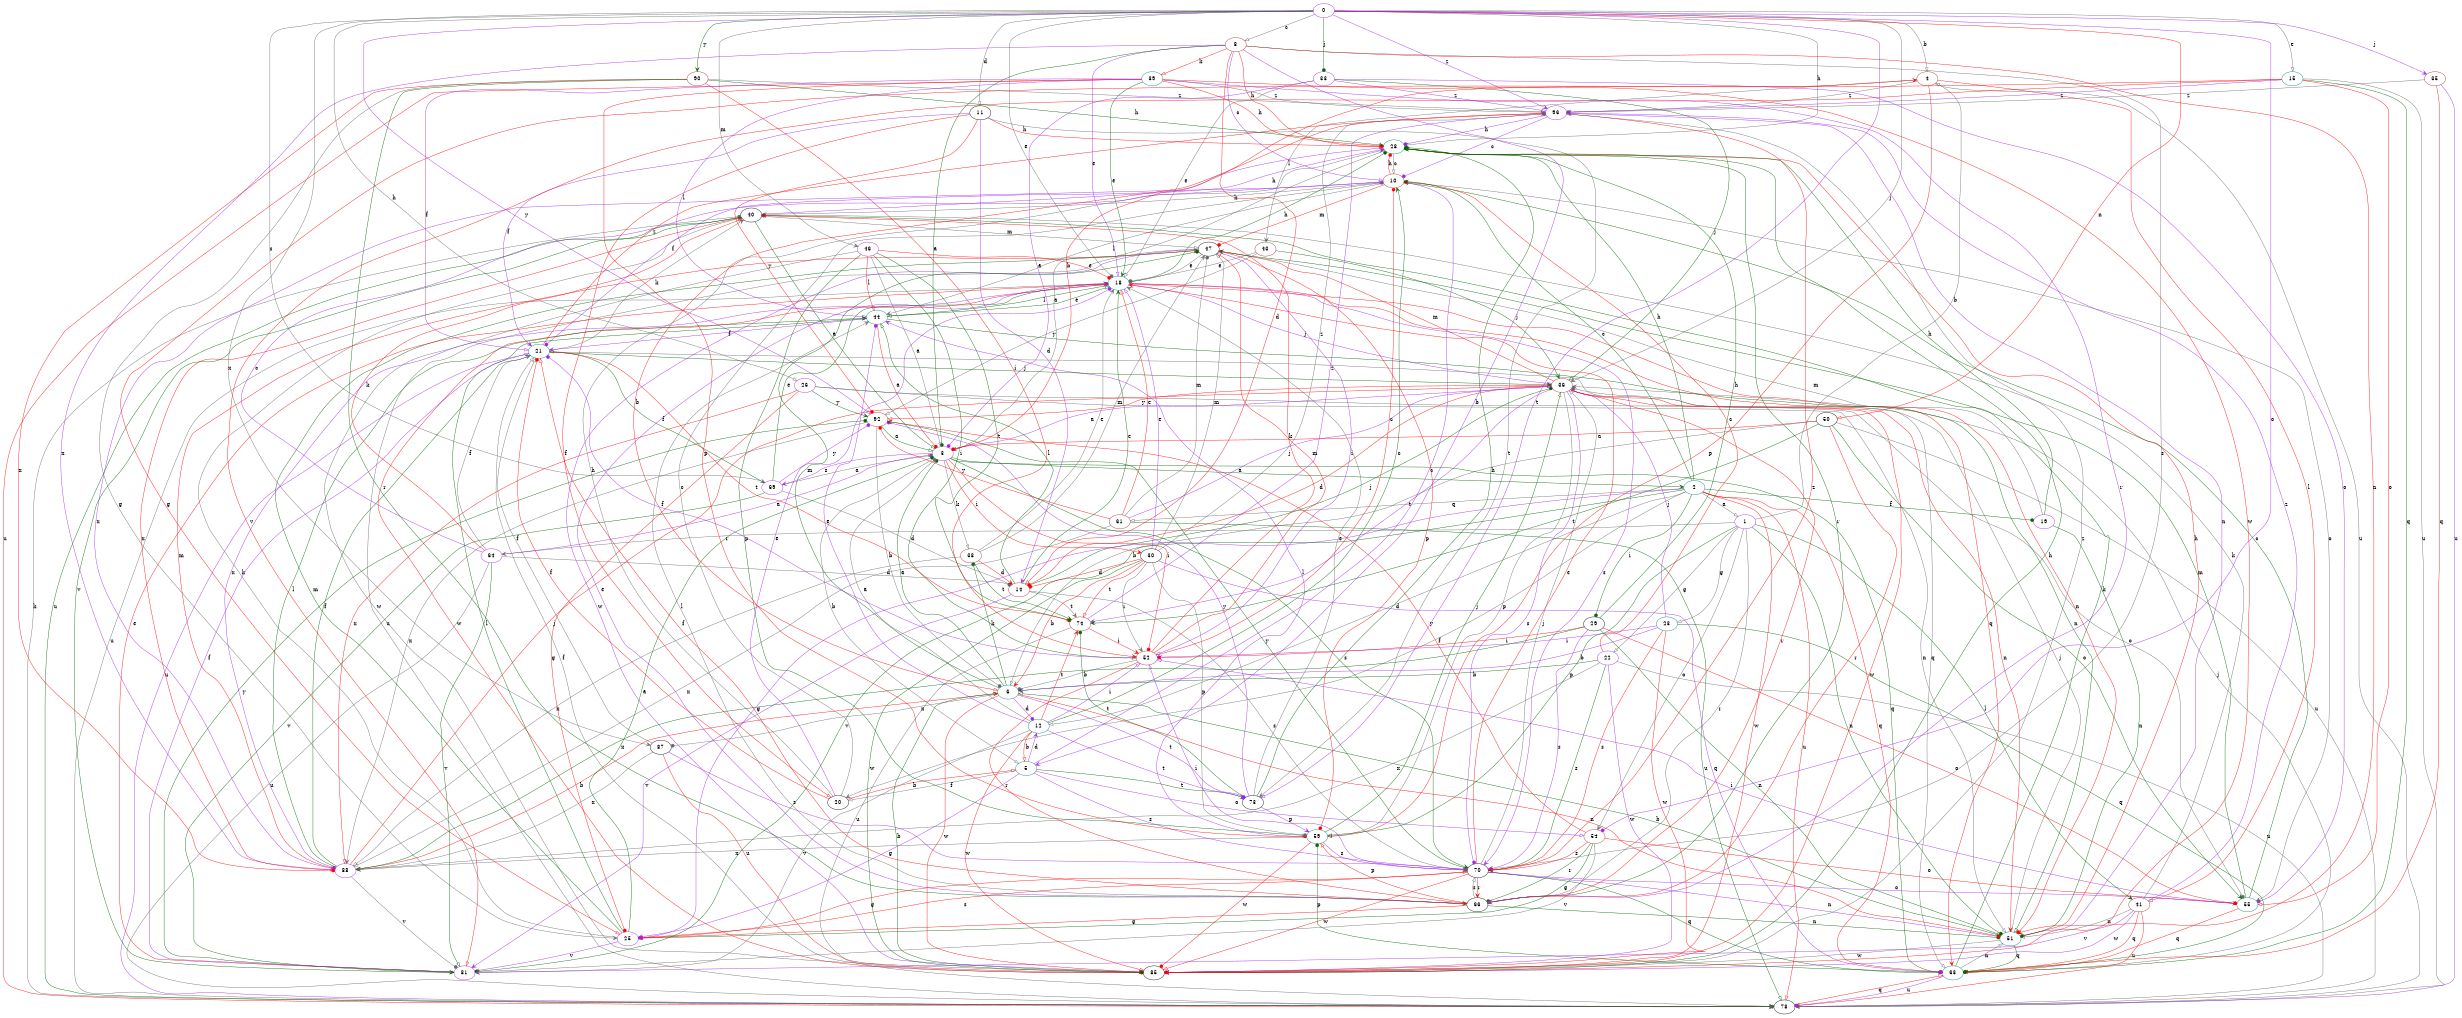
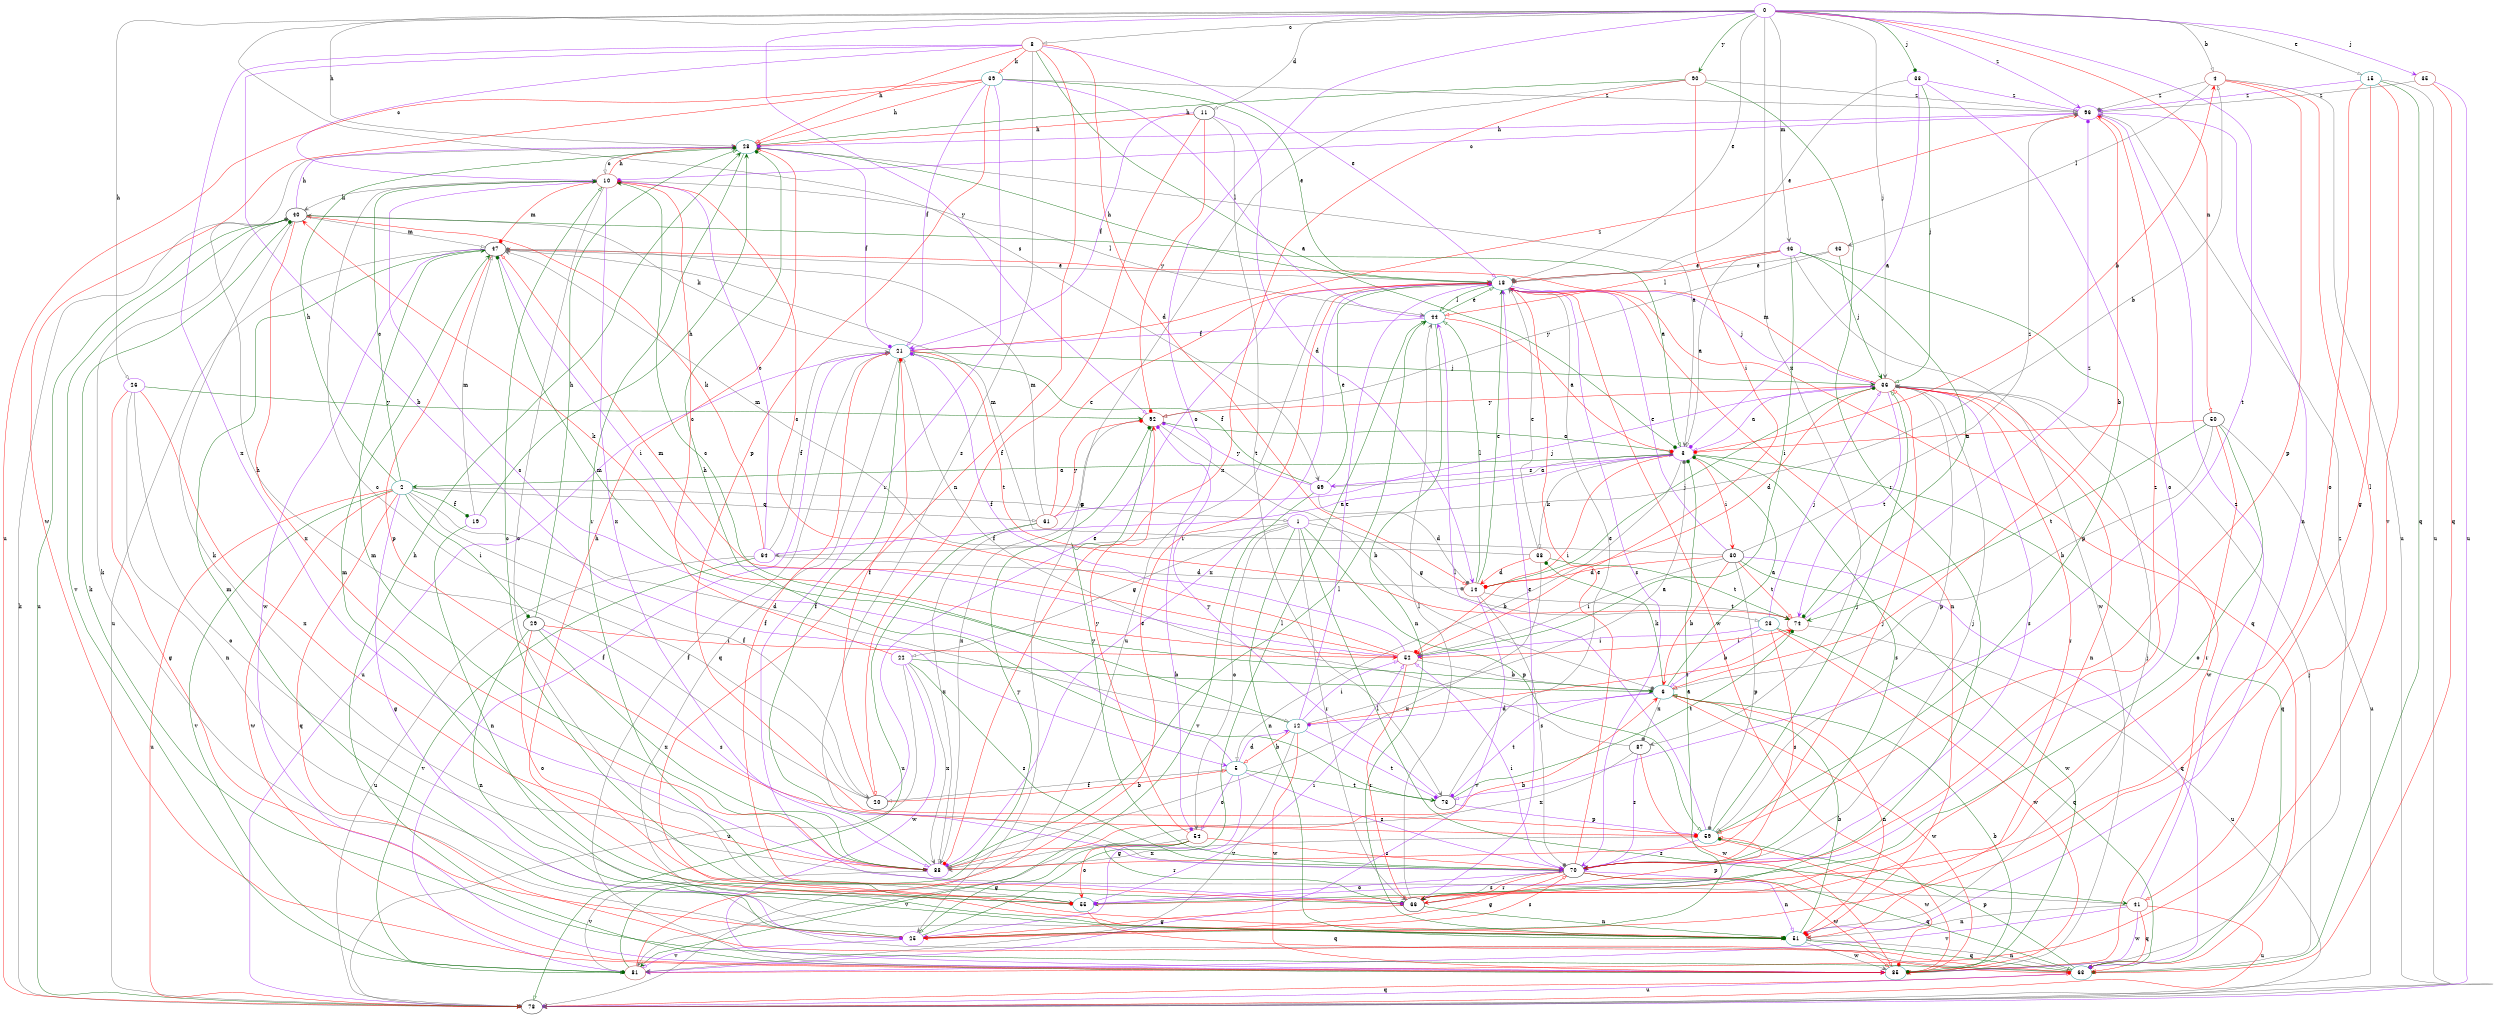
(437, 322) -> (473, 663)
(1812, 468) -> (2118, 671)
(841, 566) -> (1350, 467)
(748, 854) -> (1725, 854)
(465, 973) -> (635, 973)
(1154, 973) -> (1896, 973)
